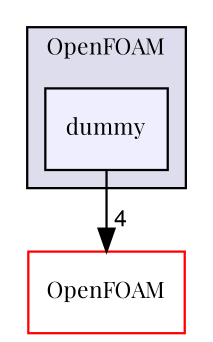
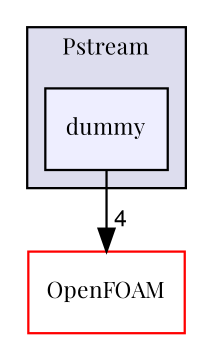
(107, 49) -> (107, 49)
